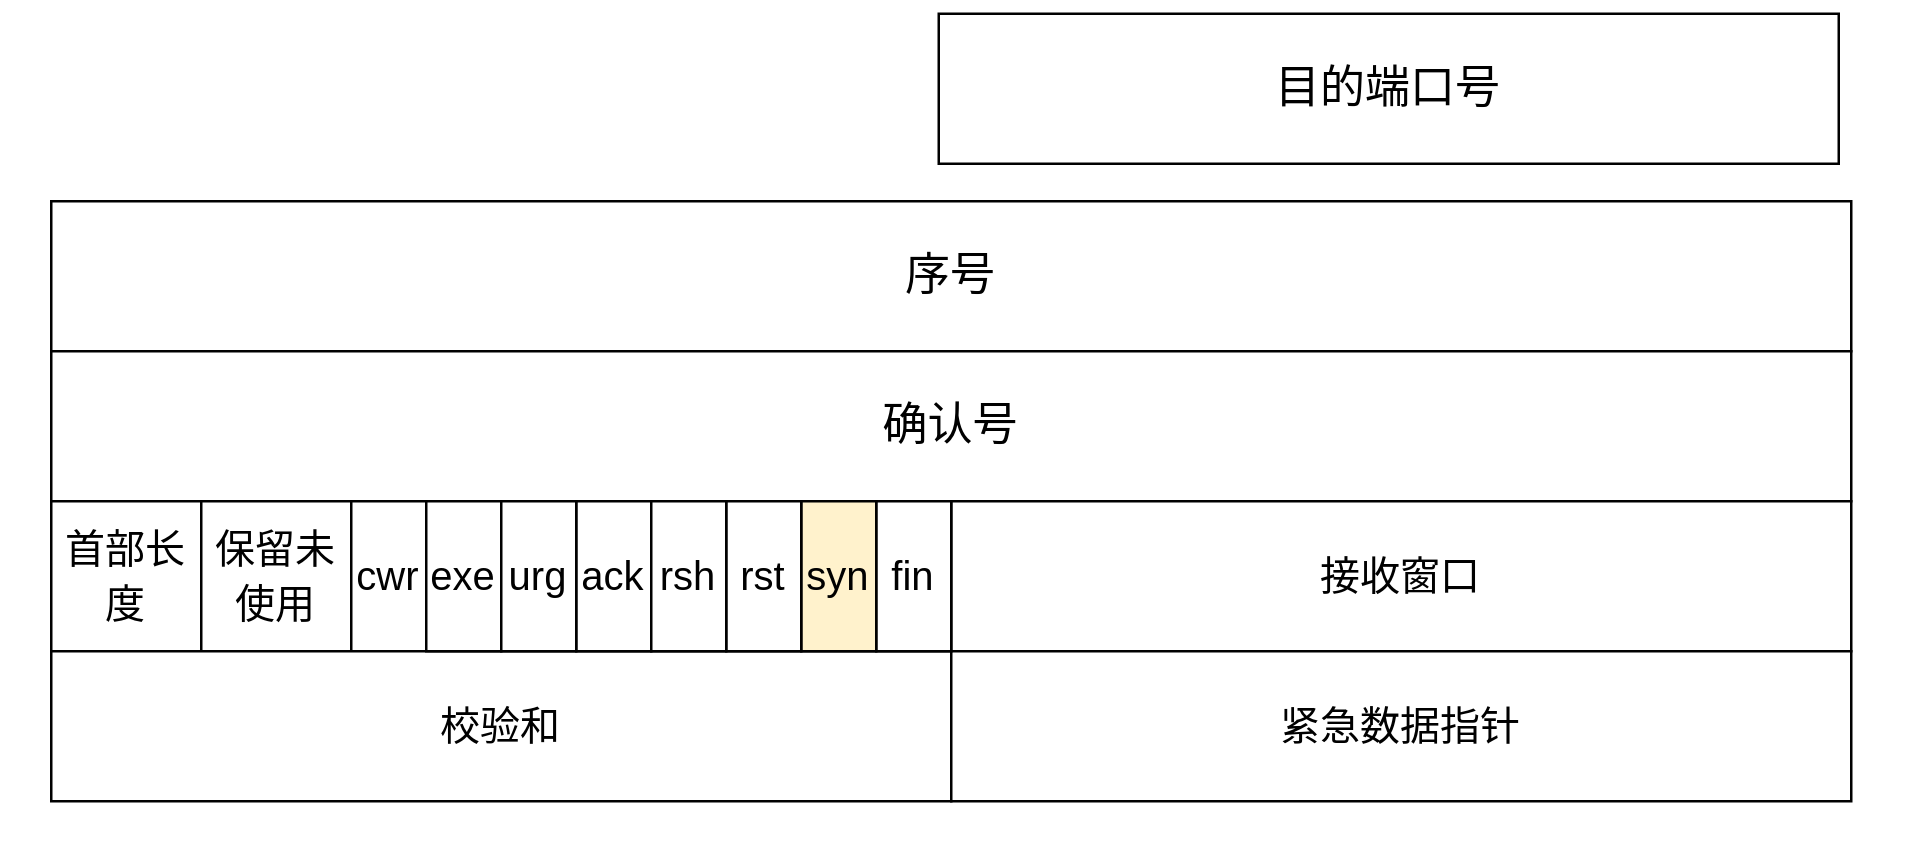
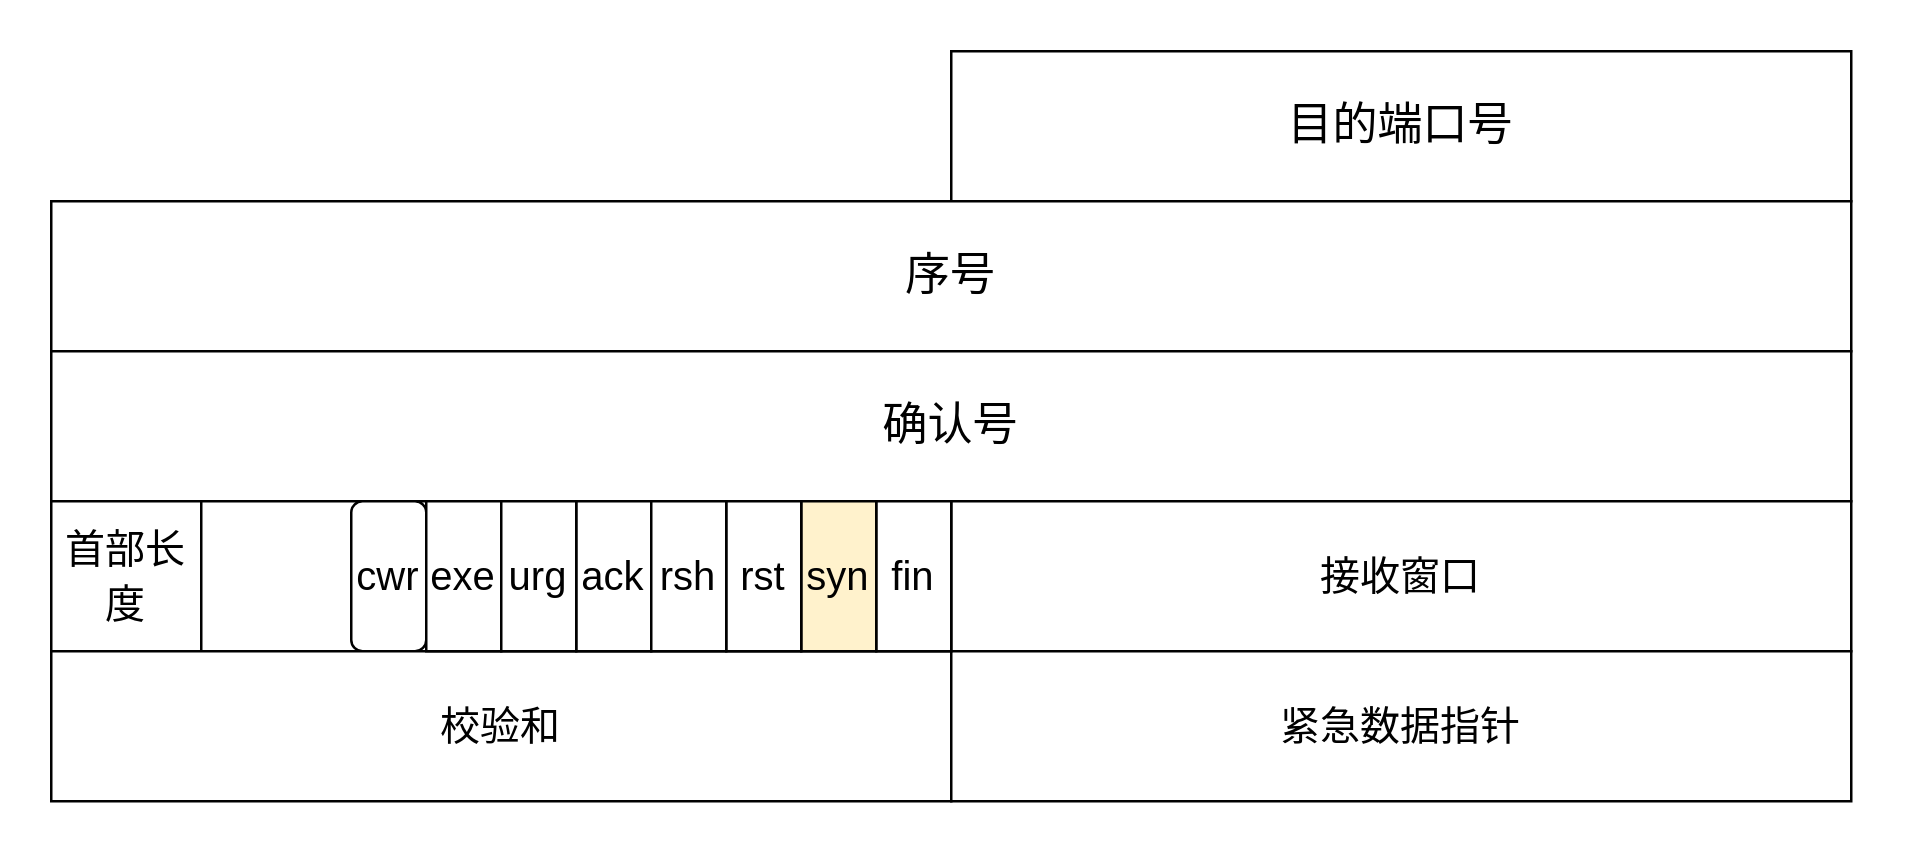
(1389, 89) -> (1401, 126)
(276, 576) -> none
(389, 576) -> (389, 576)
